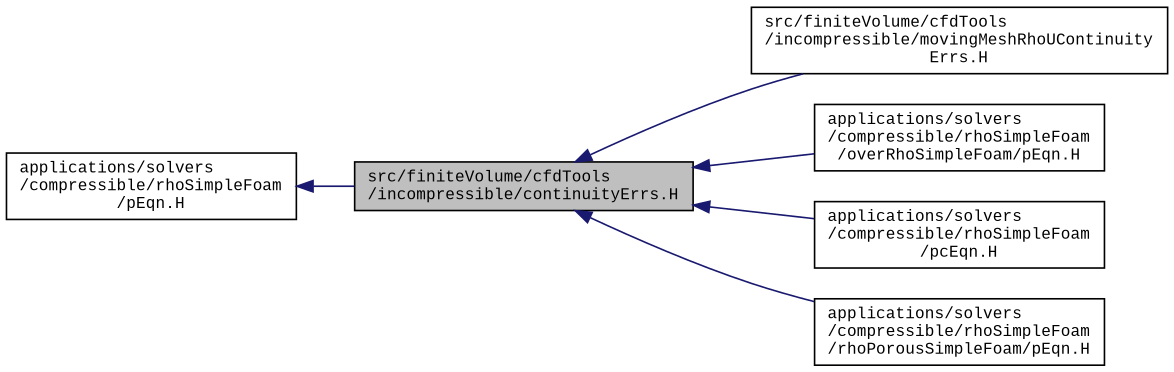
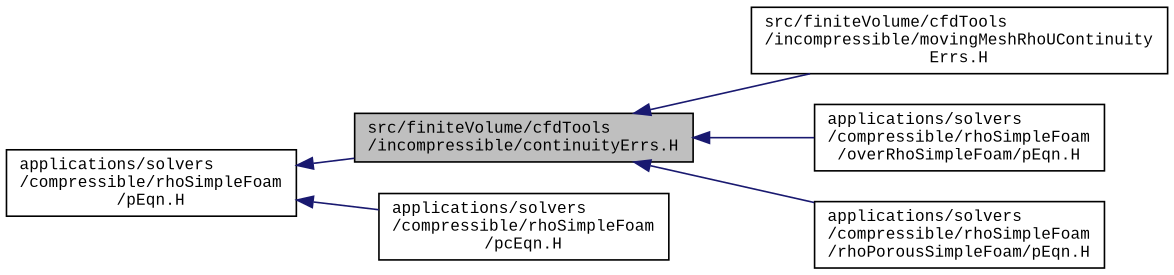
(762, 213) -> (346, 206)
